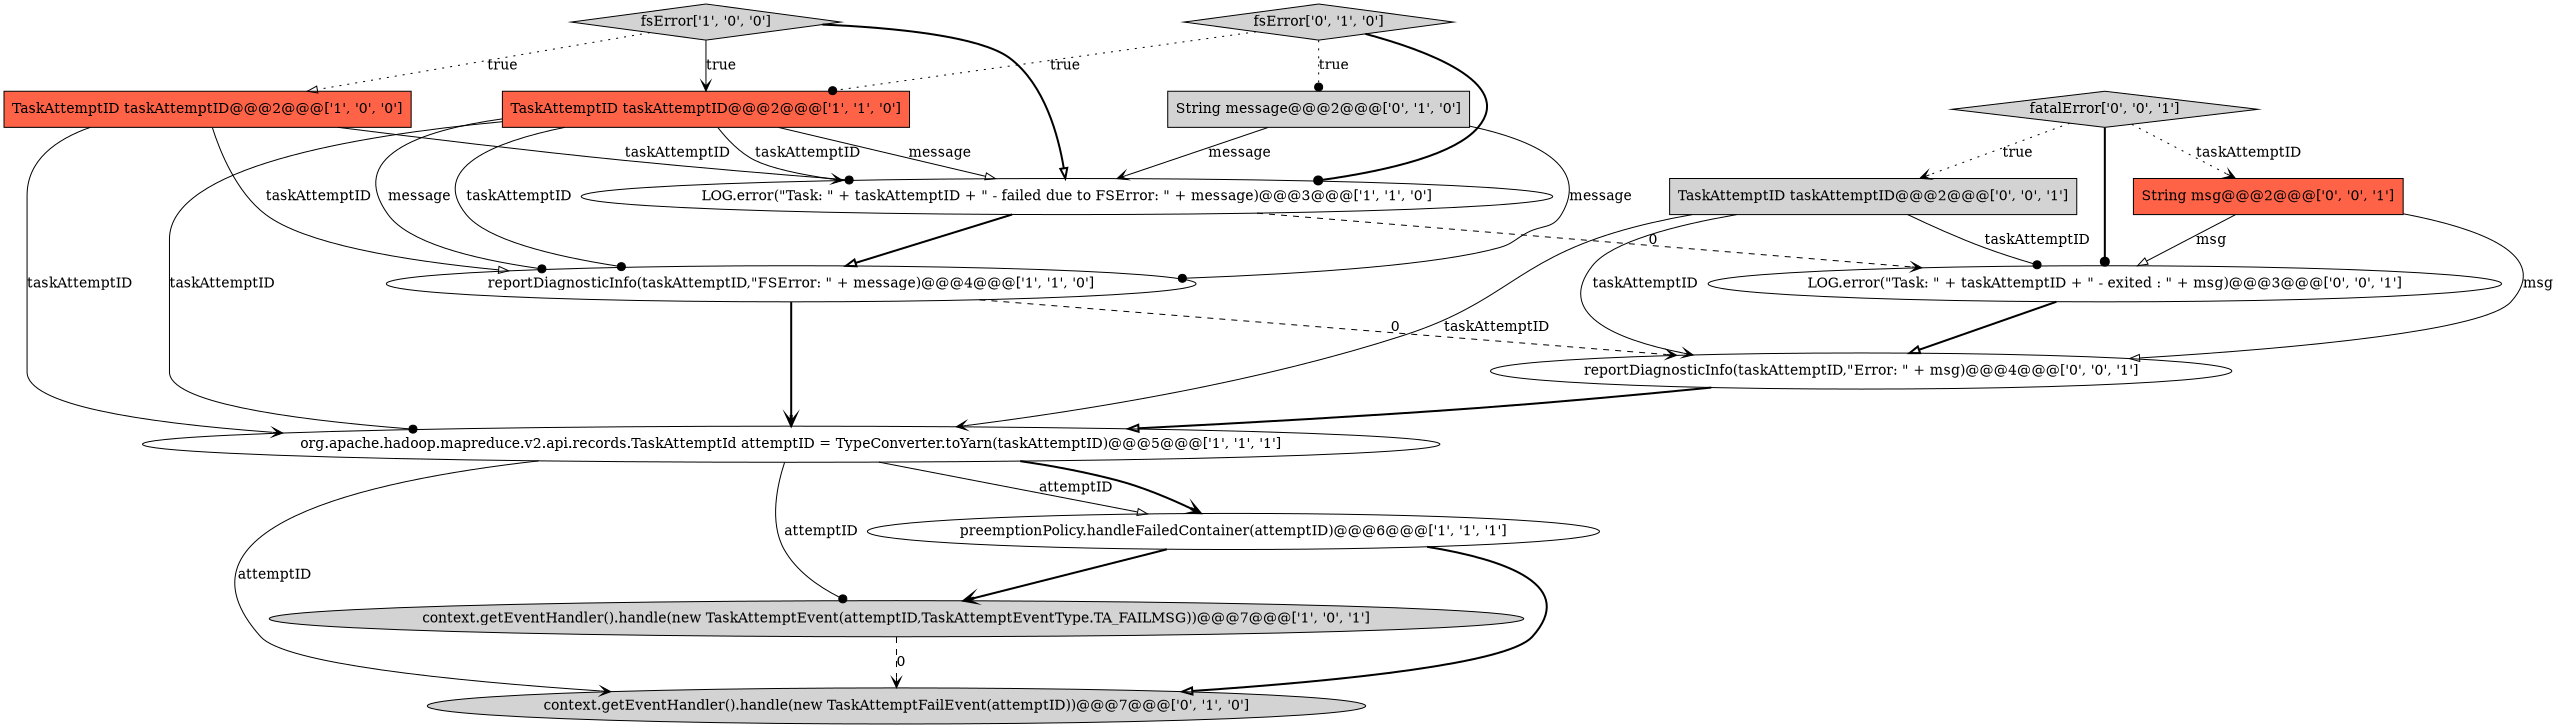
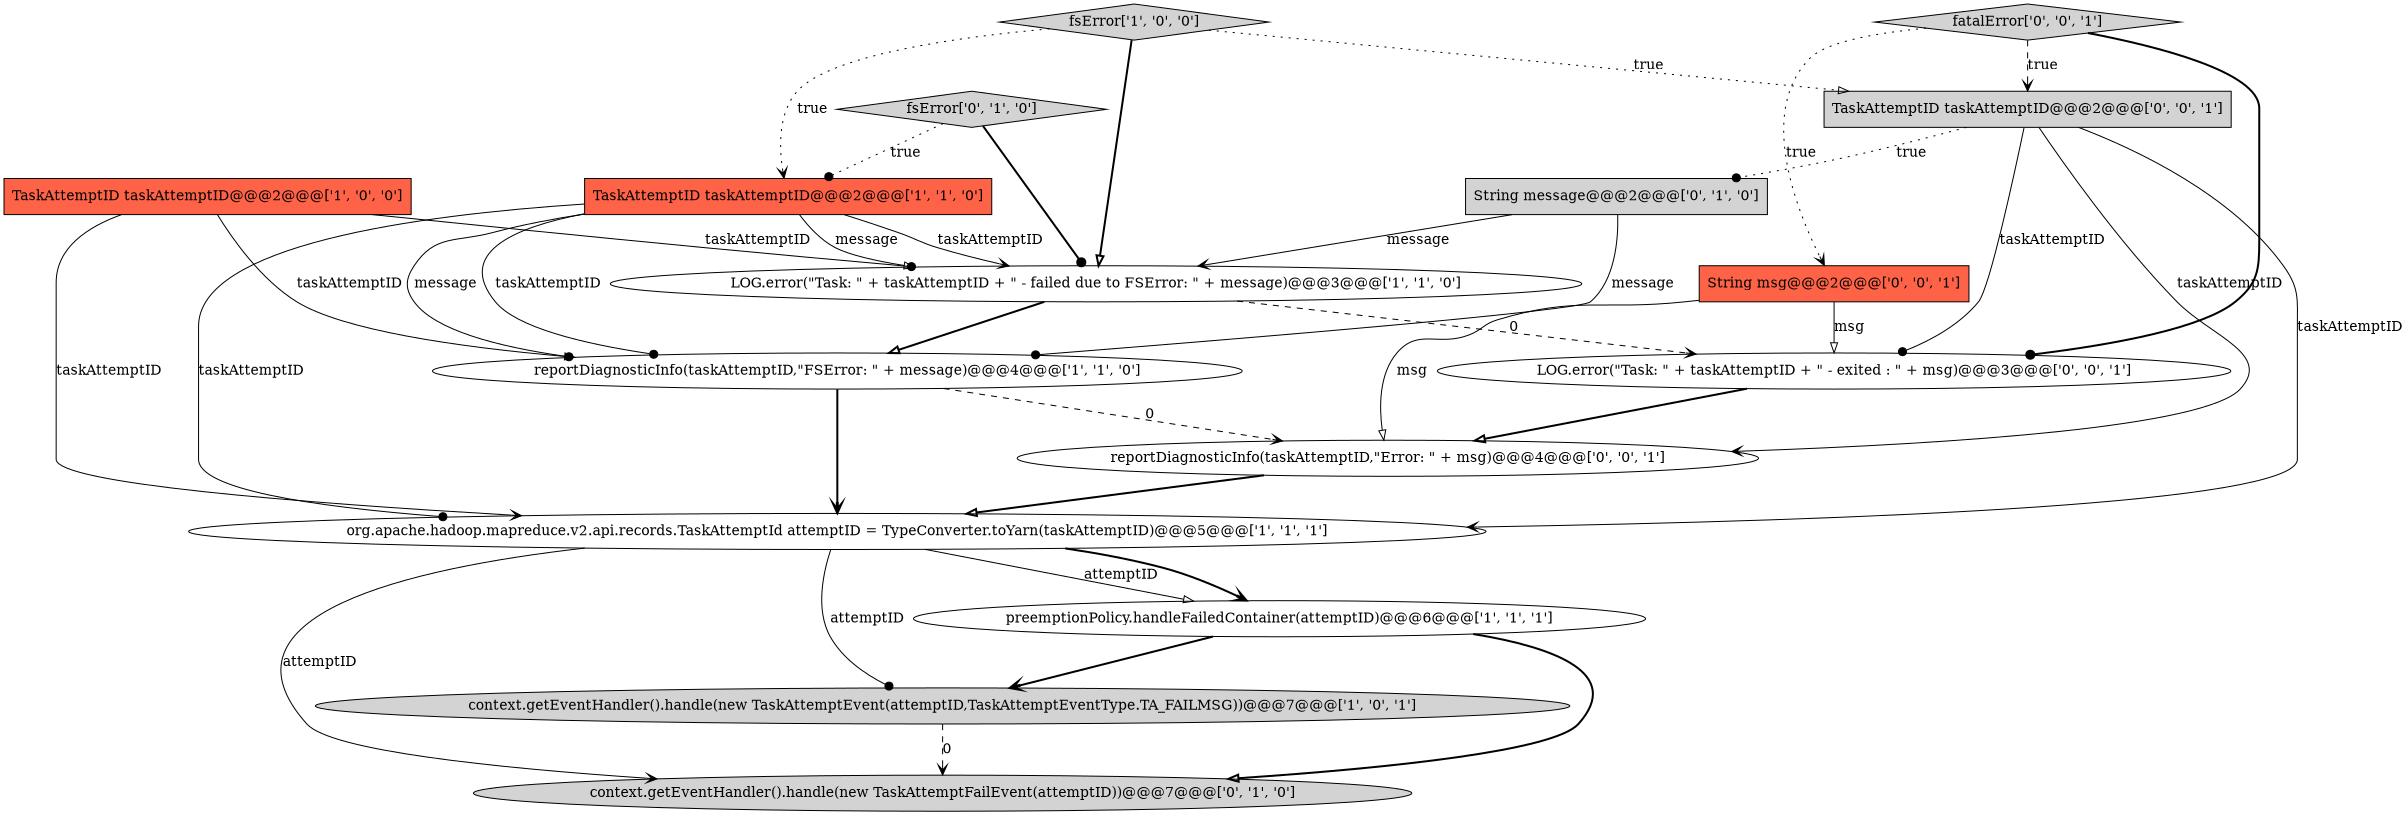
(484, 61) -> (1524, 60)
(706, 61) -> (880, 55)
(1319, 62) -> (1854, 155)
(2000, 149) -> (2028, 61)
(2249, 153) -> (1801, 153)
